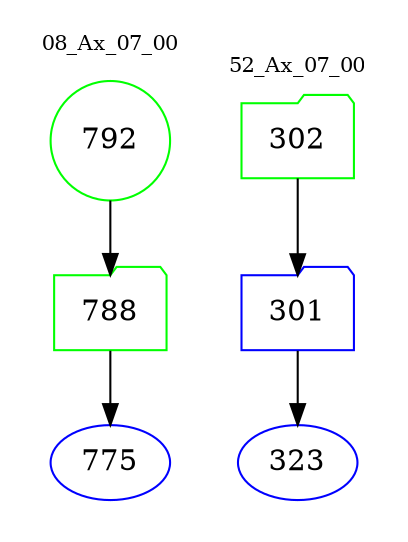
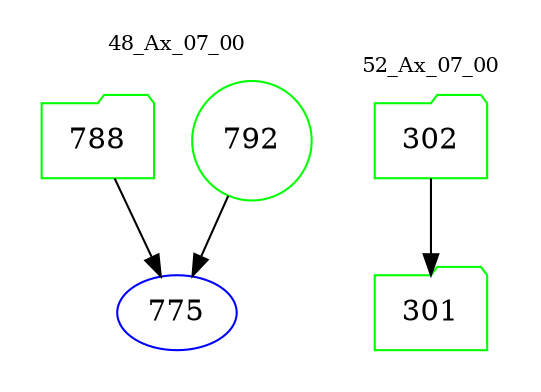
(110, 45) -> (177, 45)
(110, 227) -> (215, 226)
(298, 313) -> (431, 313)
(298, 463) -> none
